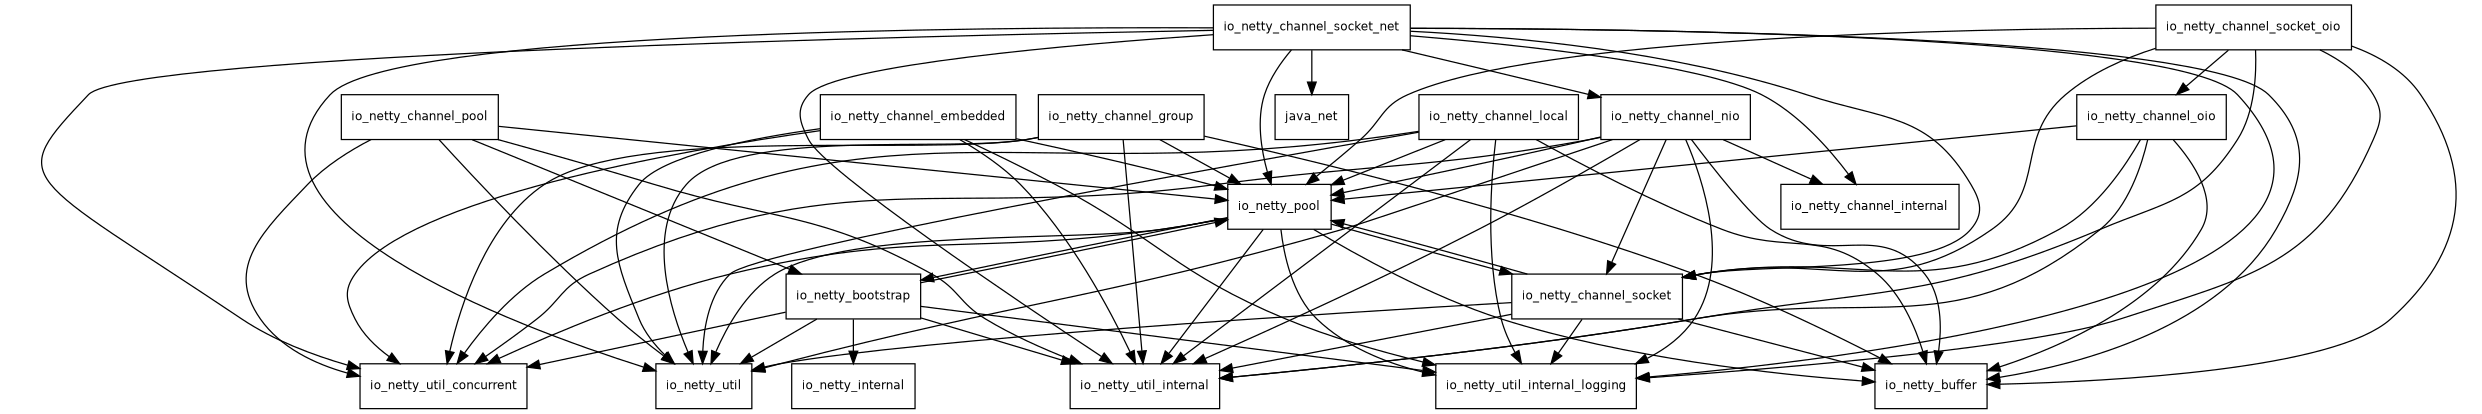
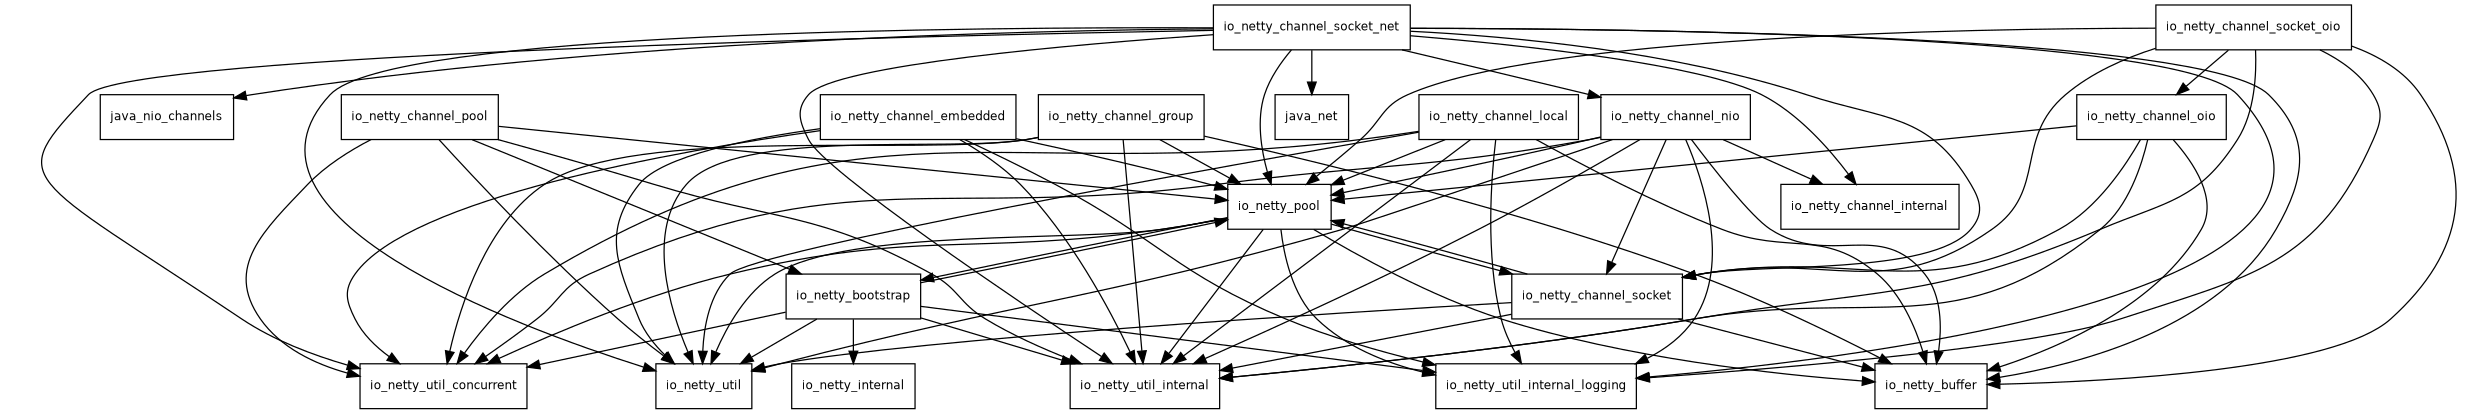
none -> (167, 117)
(1575, 330) -> none
